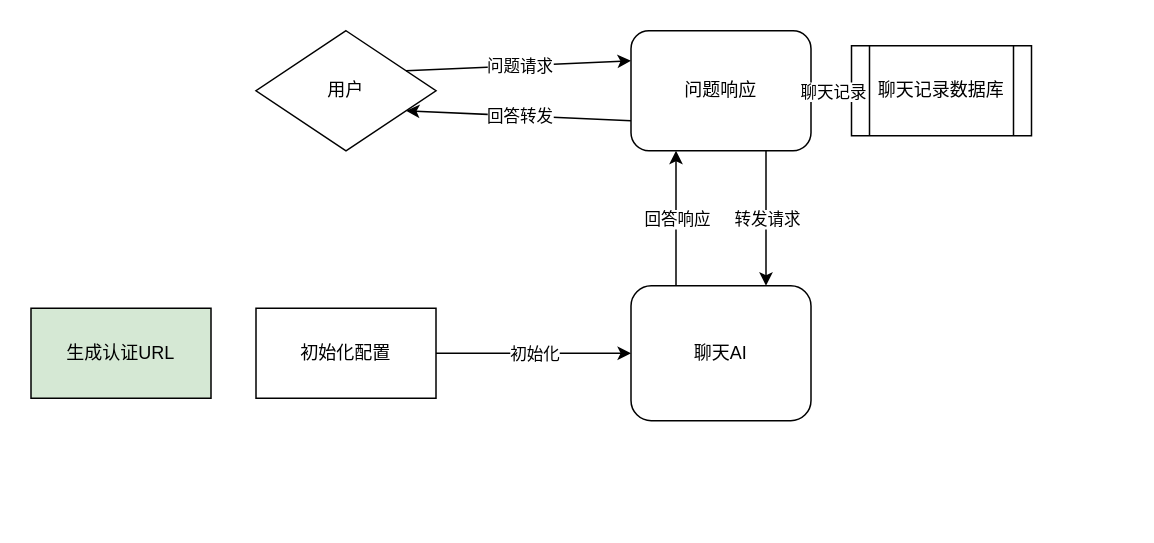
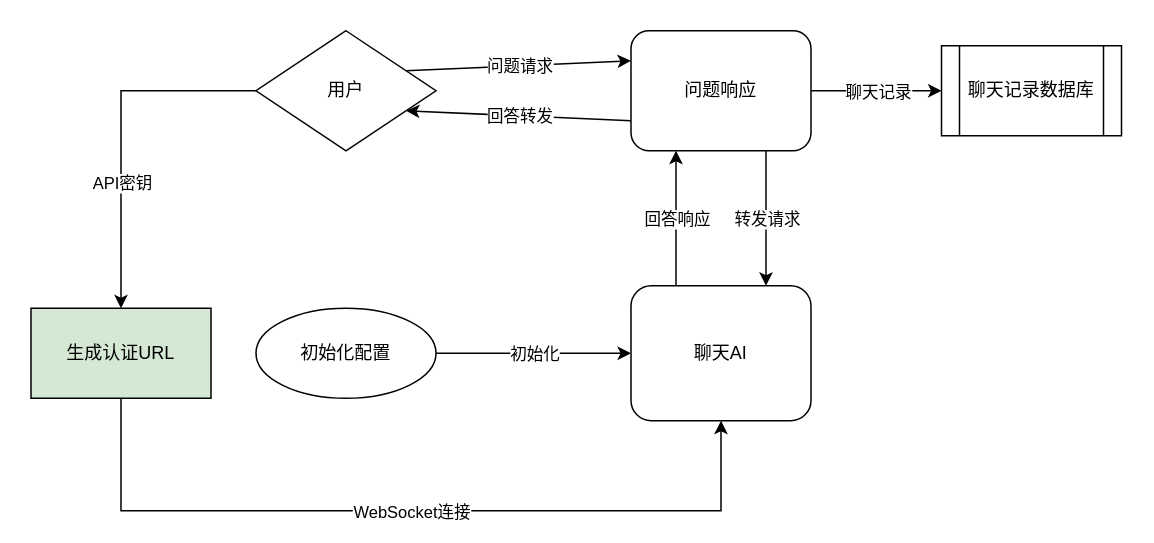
(941, 91) -> (1031, 91)
none -> (121, 127)
(346, 353) -> (346, 353)
none -> (405, 511)
